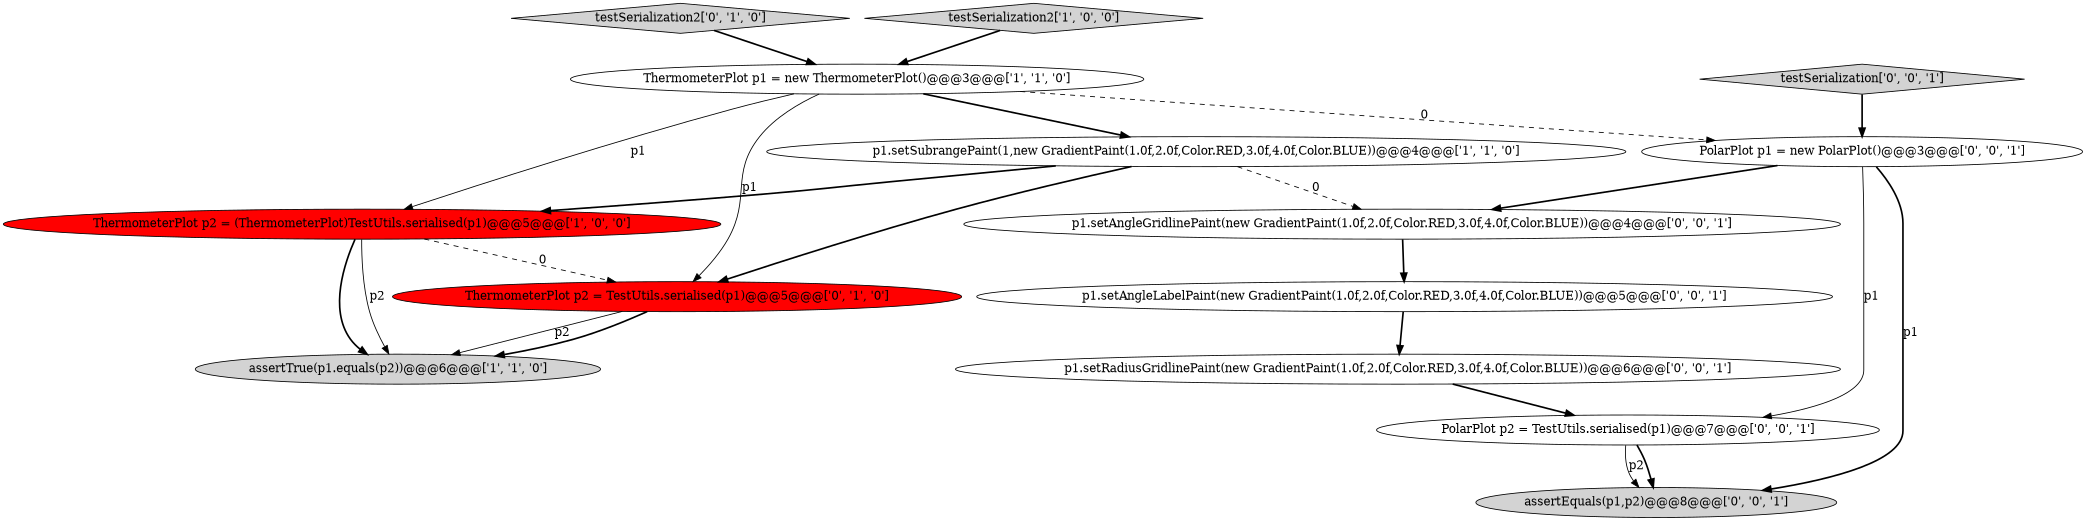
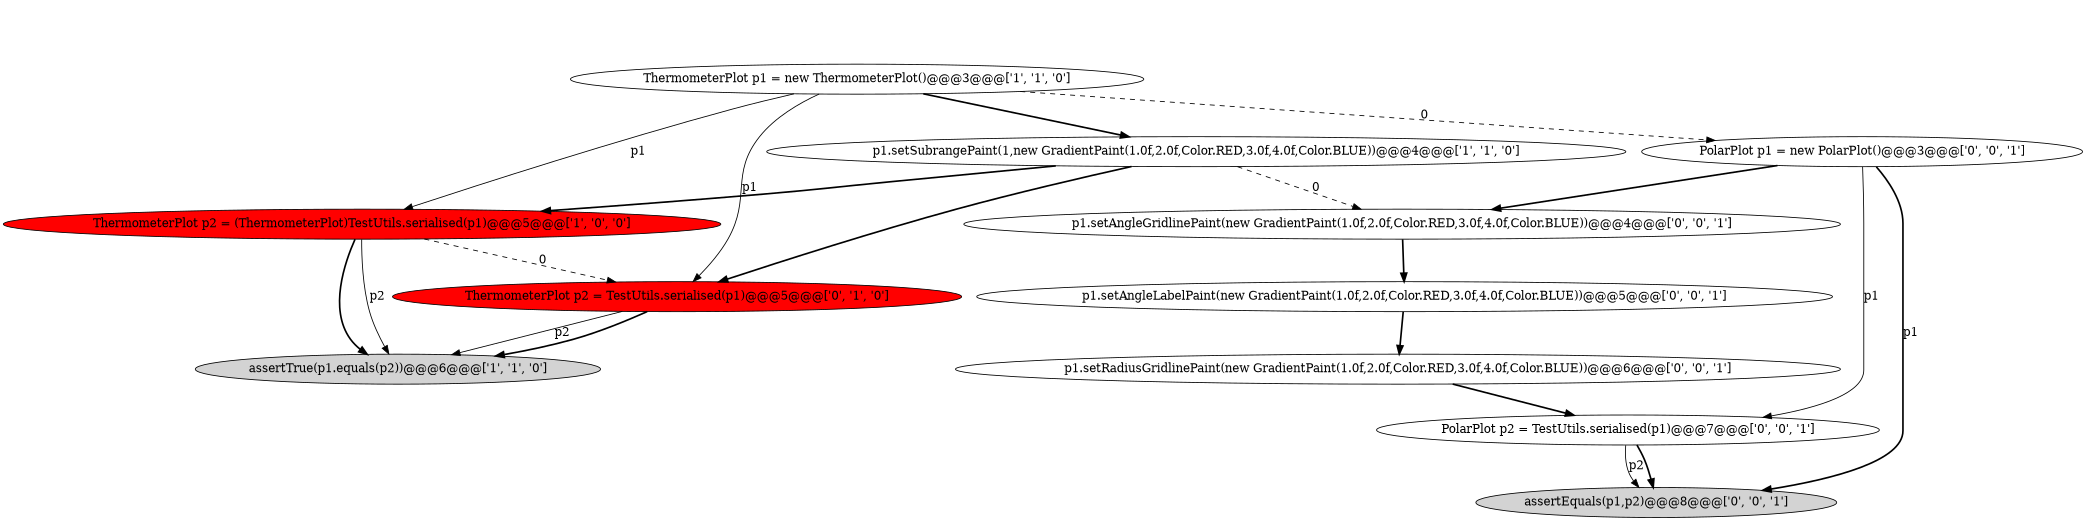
(680, 18) -> none
(1034, 18) -> none
(1862, 79) -> none
